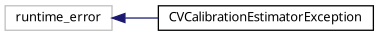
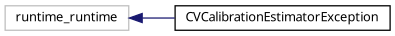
(59, 18) -> (67, 18)
